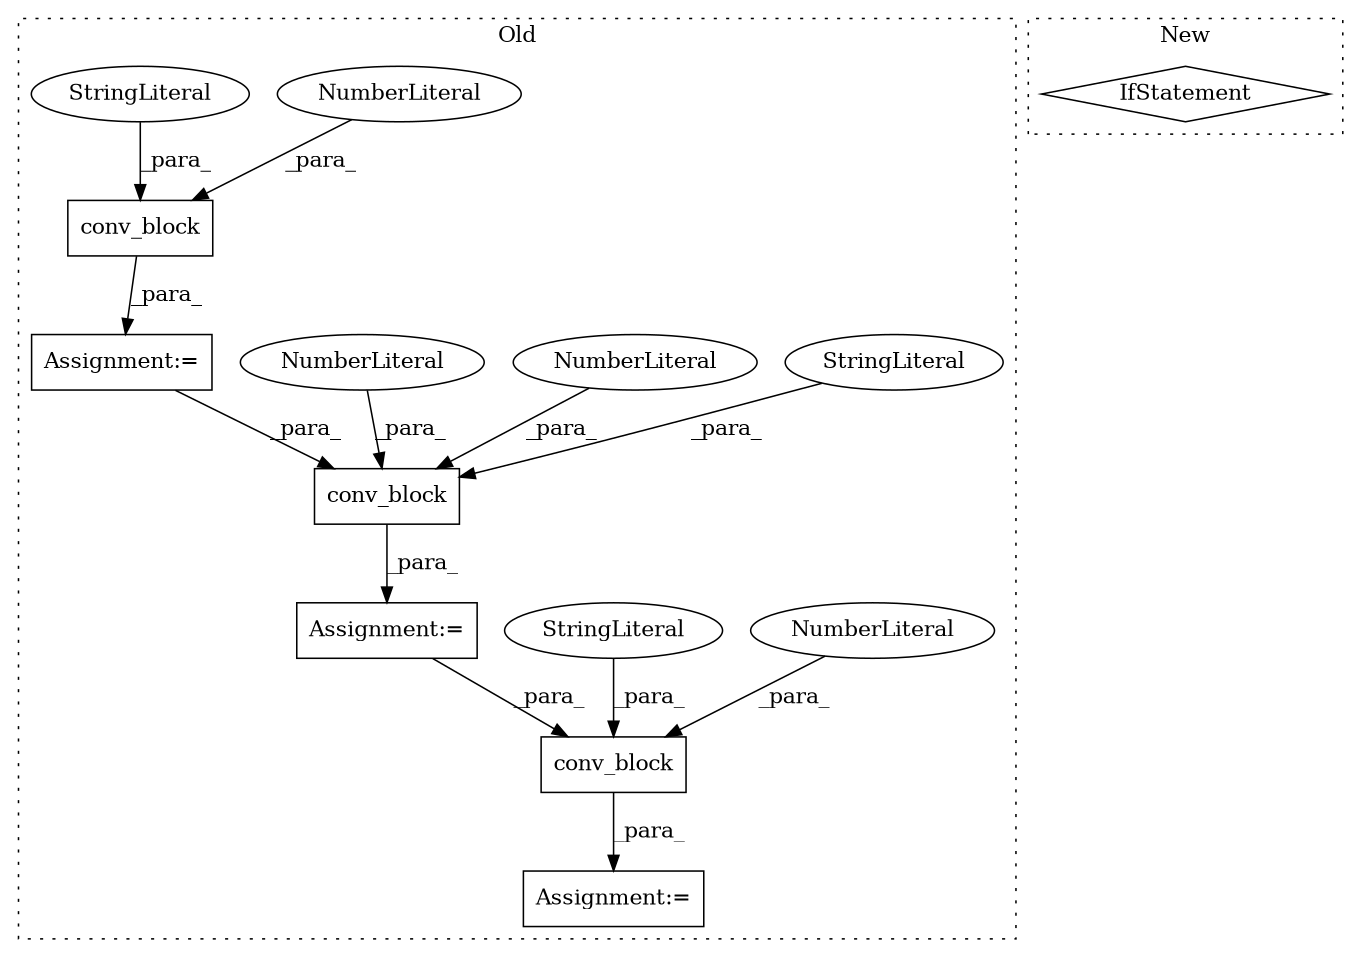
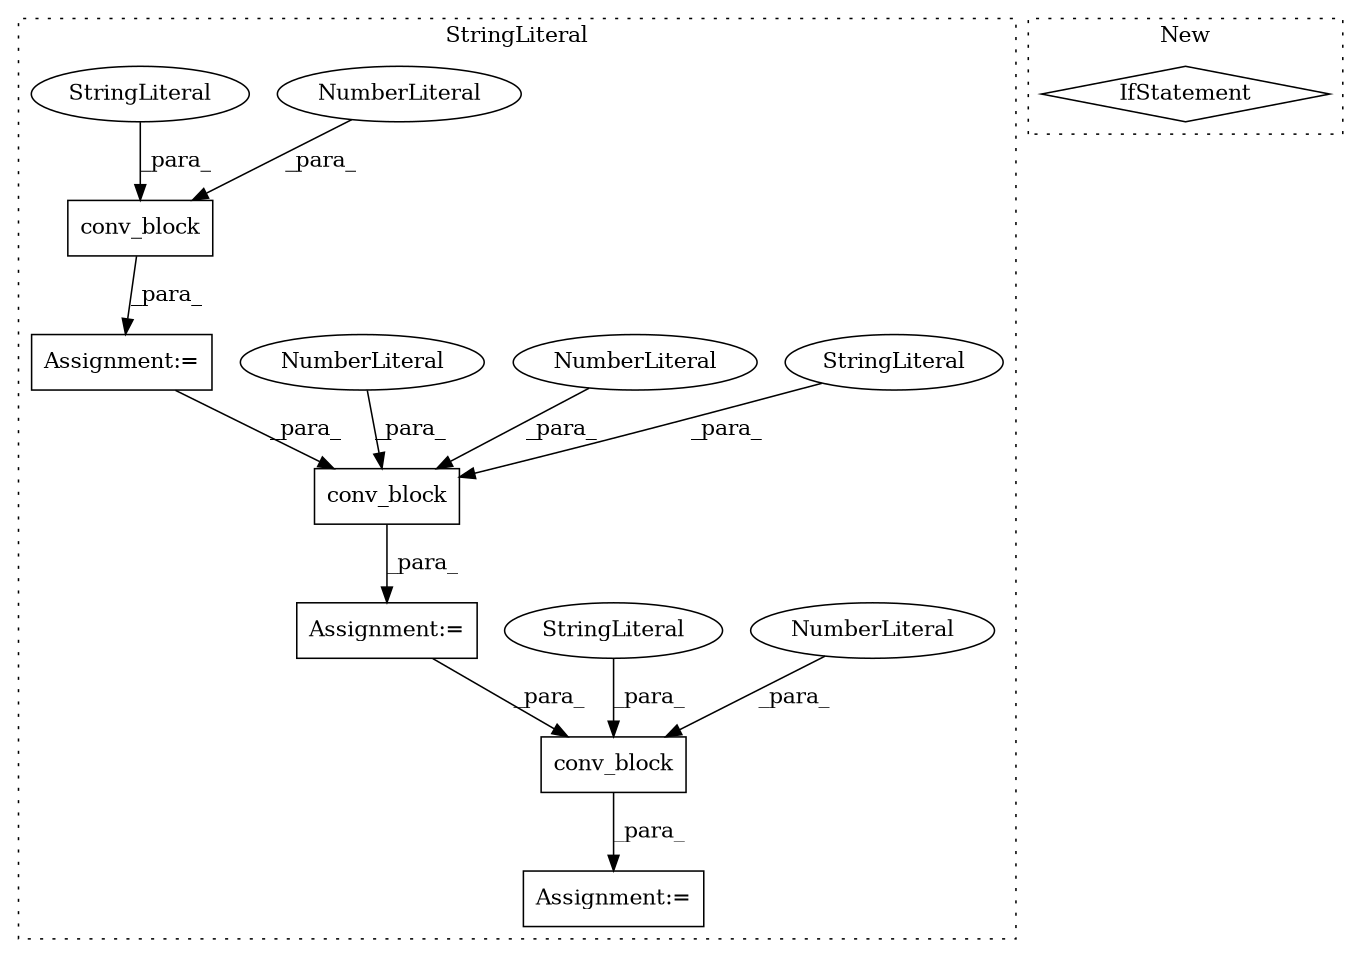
(517, 36) -> (517, 36)
